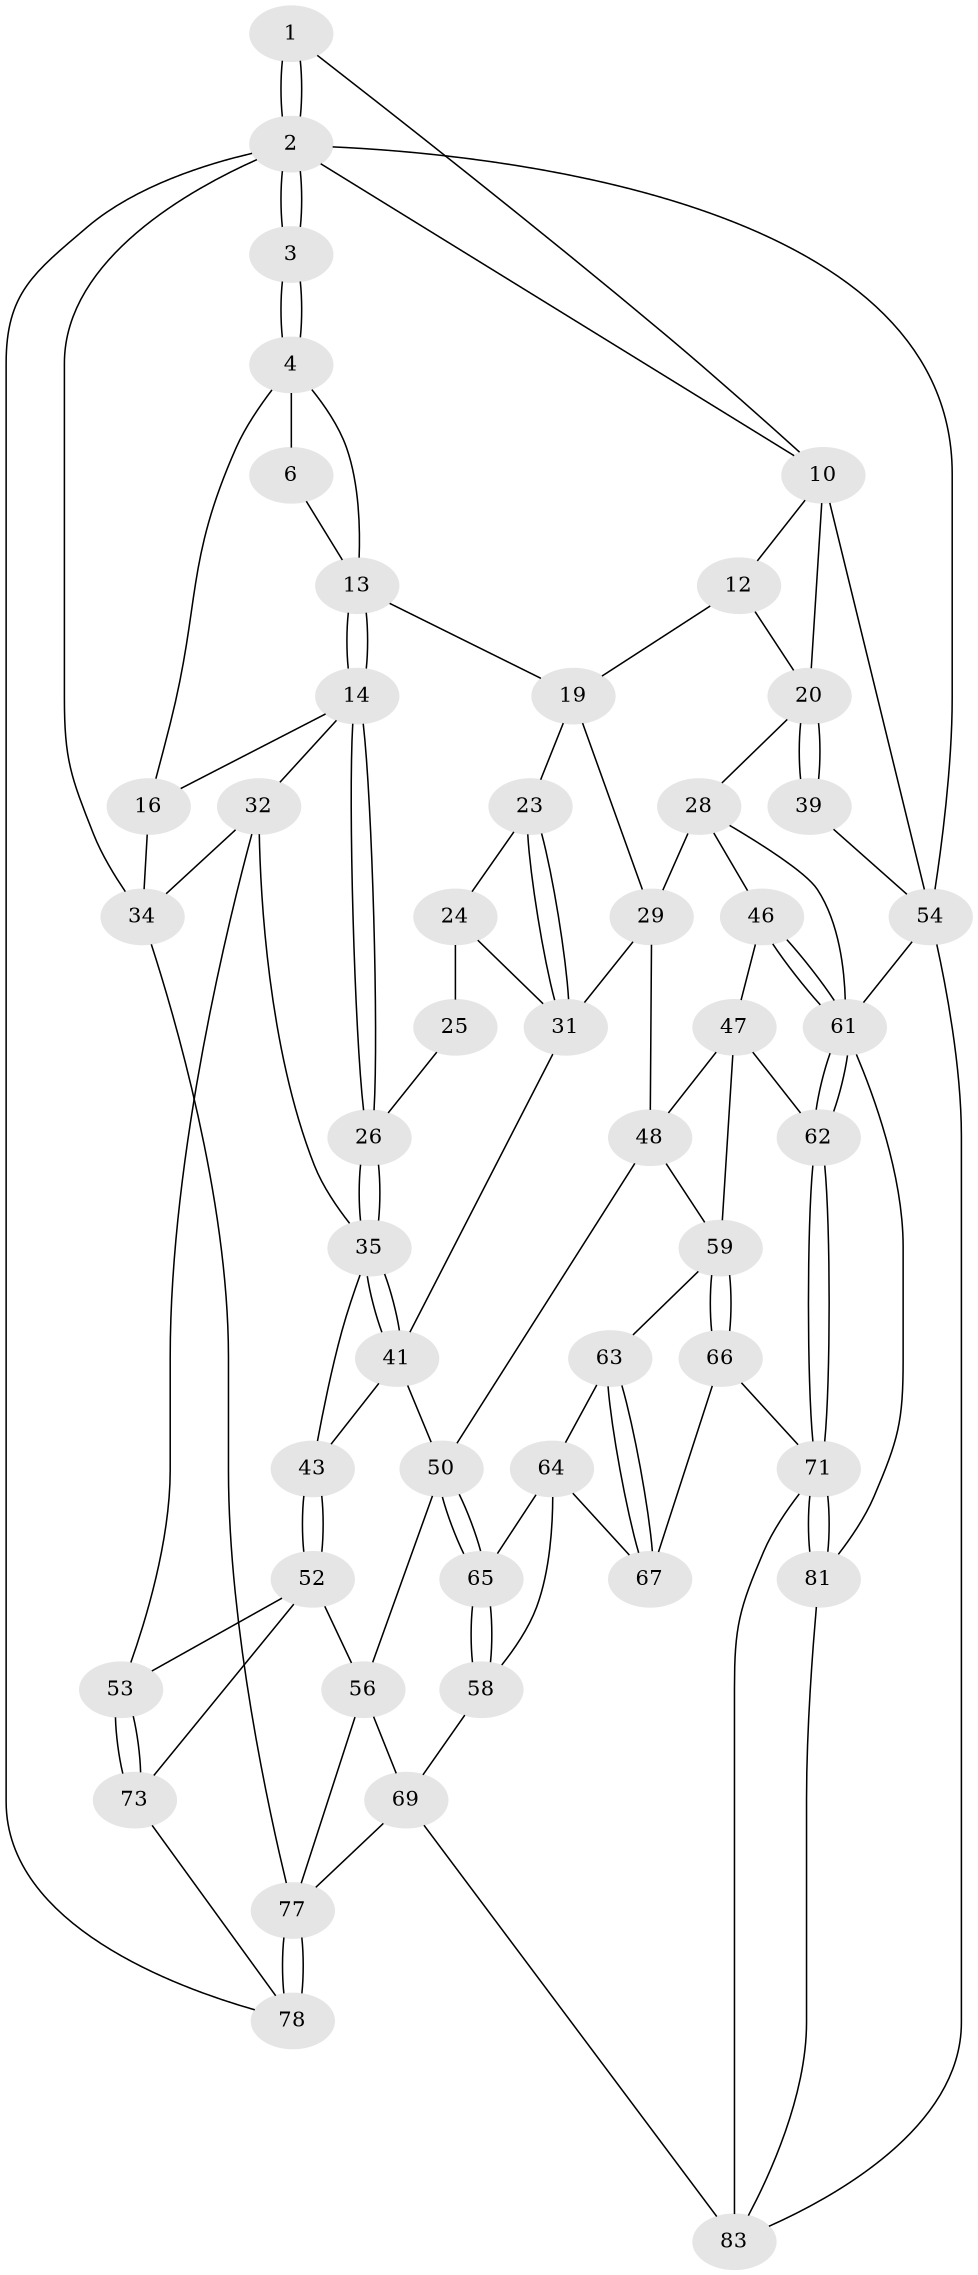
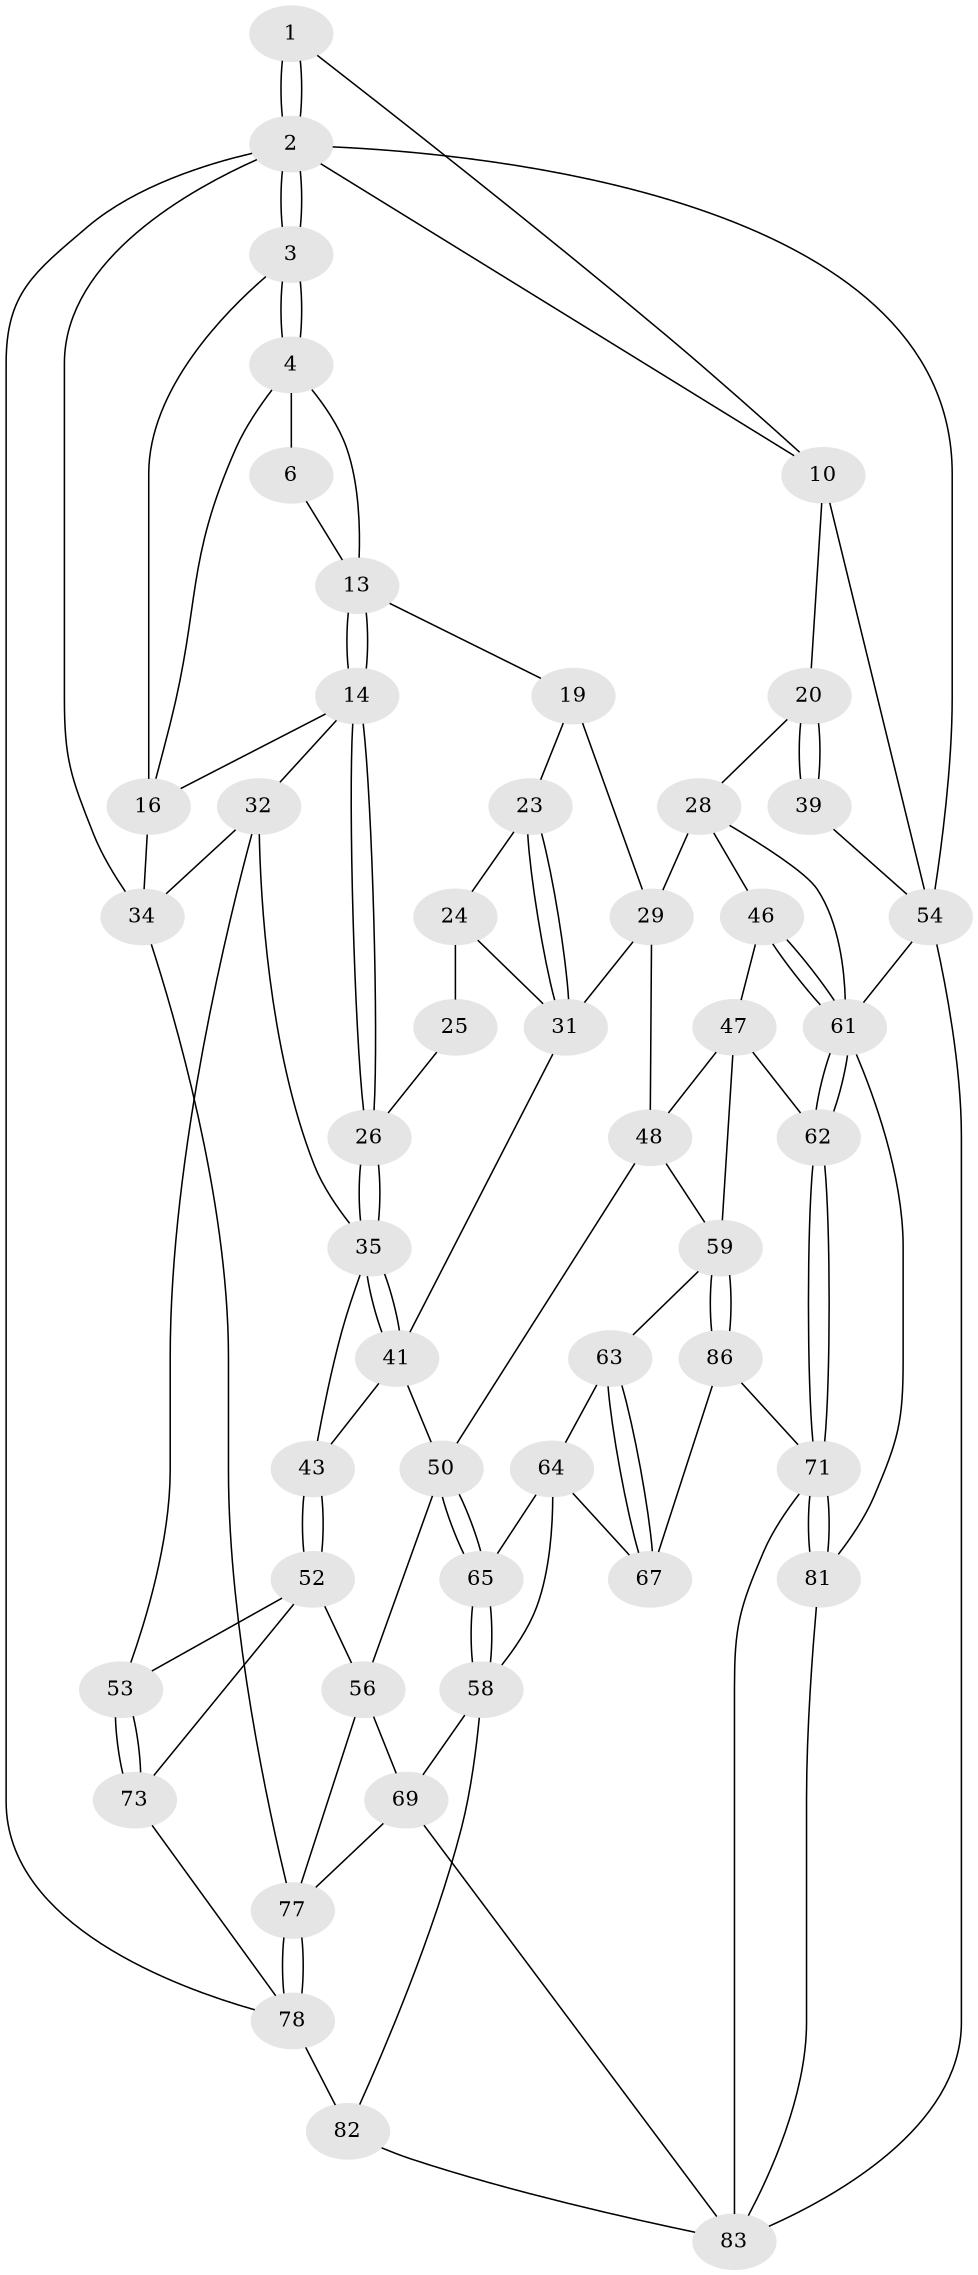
none -> (149, 508)
(739, 586) -> none
(721, 1359) -> (721, 1359)
none -> (348, 2131)
